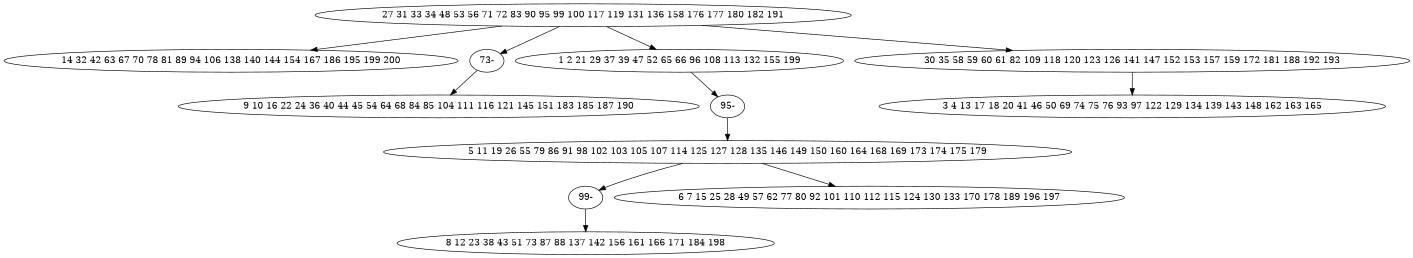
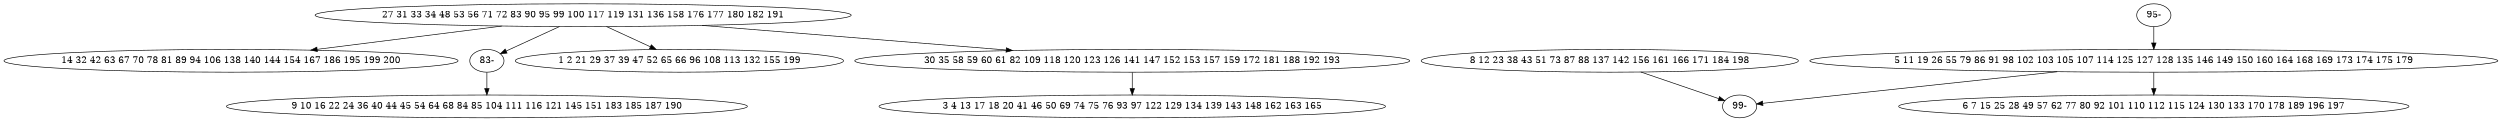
(487, 61) -> (487, 61)
(702, 82) -> none
(586, 217) -> (1680, 85)
